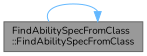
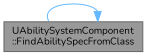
(73, 37) -> (73, 37)
